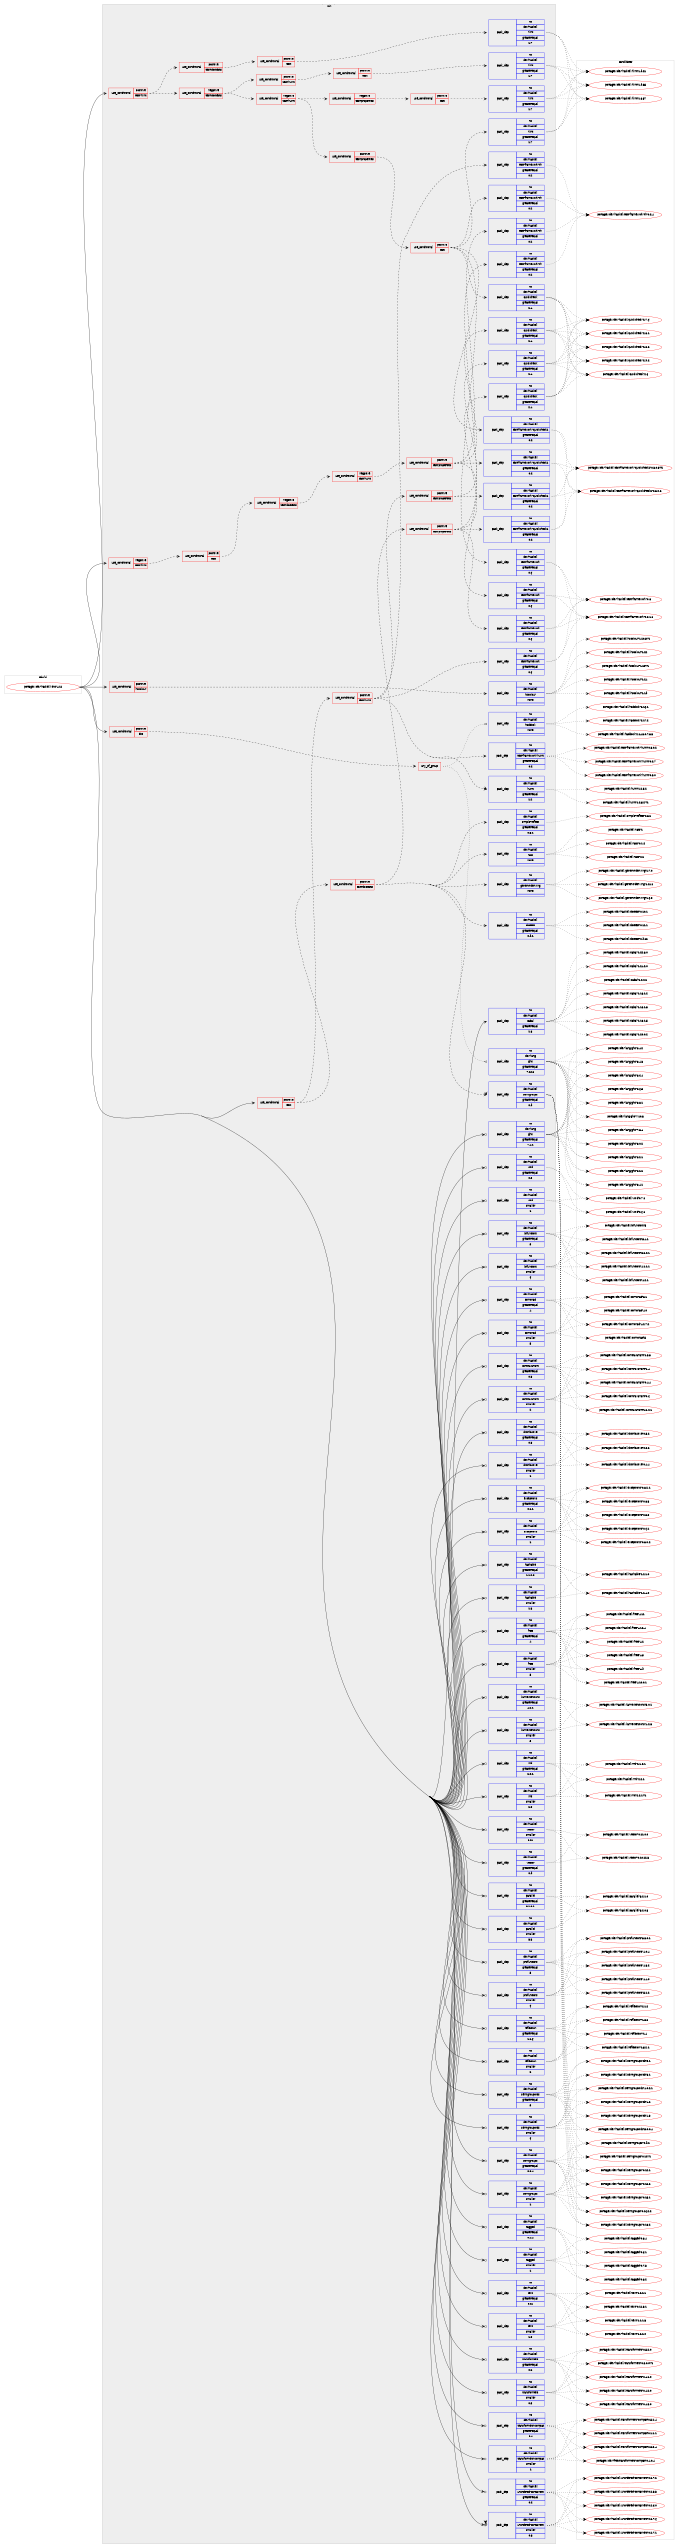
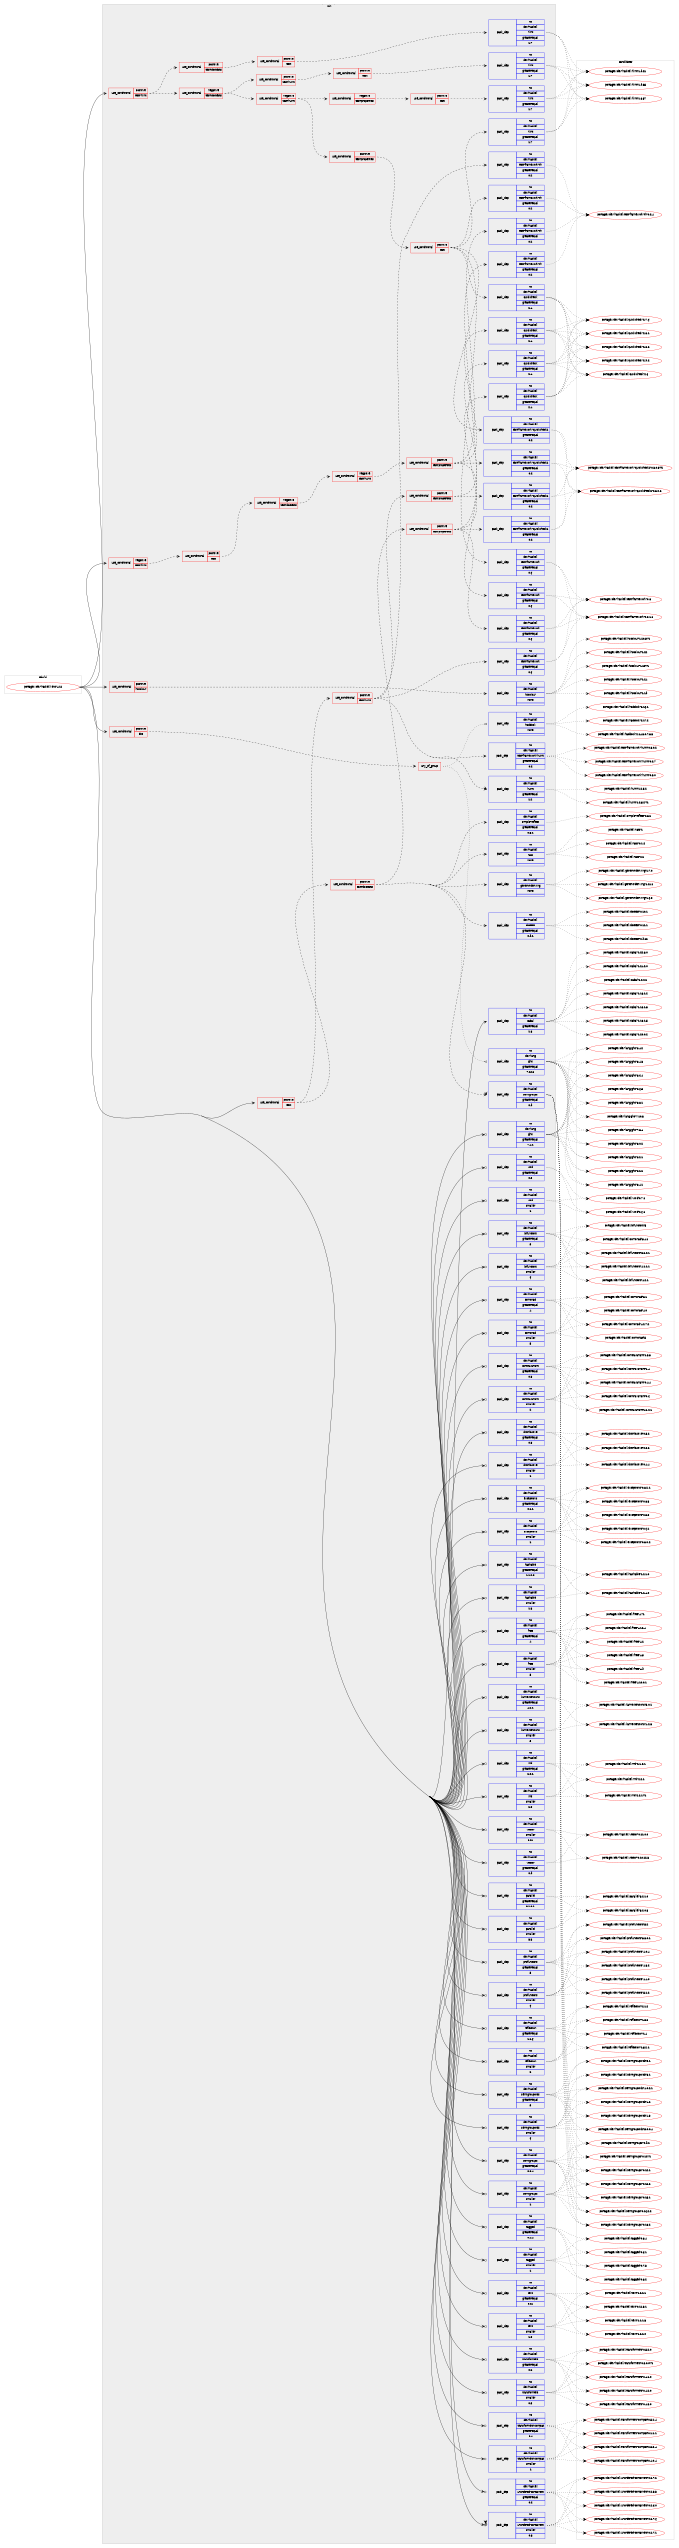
(625, 1240) -> (625, 1240)
(625, 1615) -> (625, 1615)
none -> (625, 1925)
(625, 2461) -> (625, 2461)
